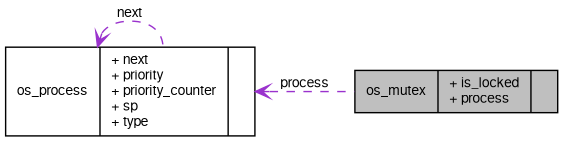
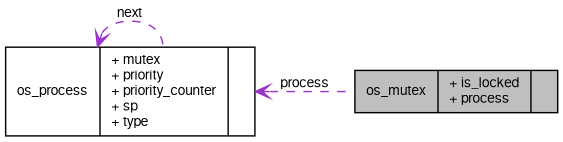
(130, 60) -> (136, 60)
